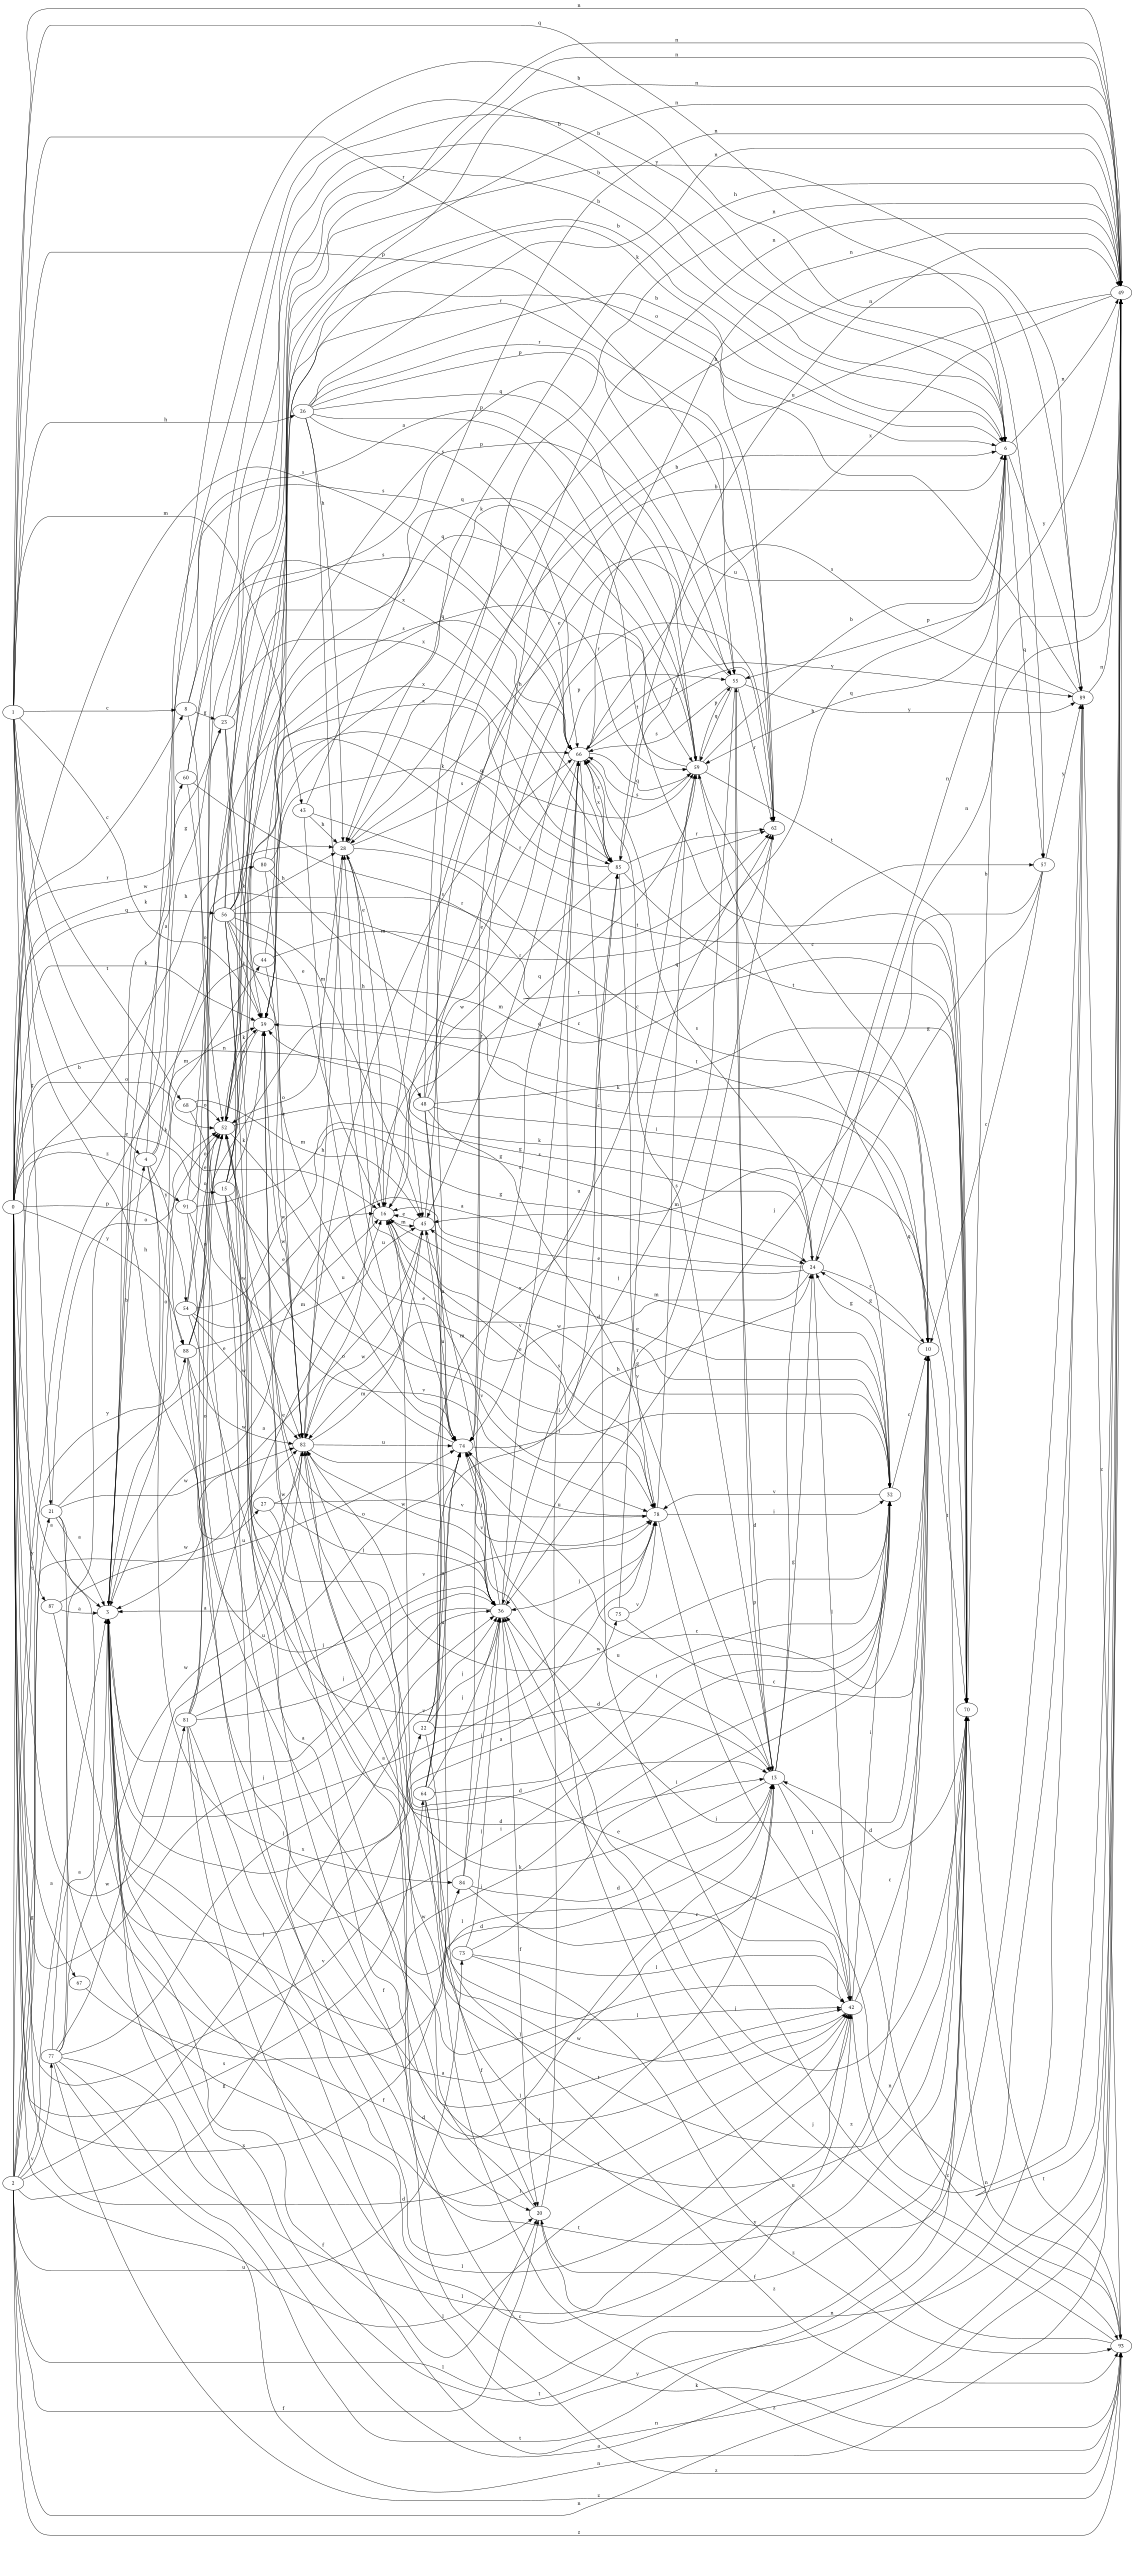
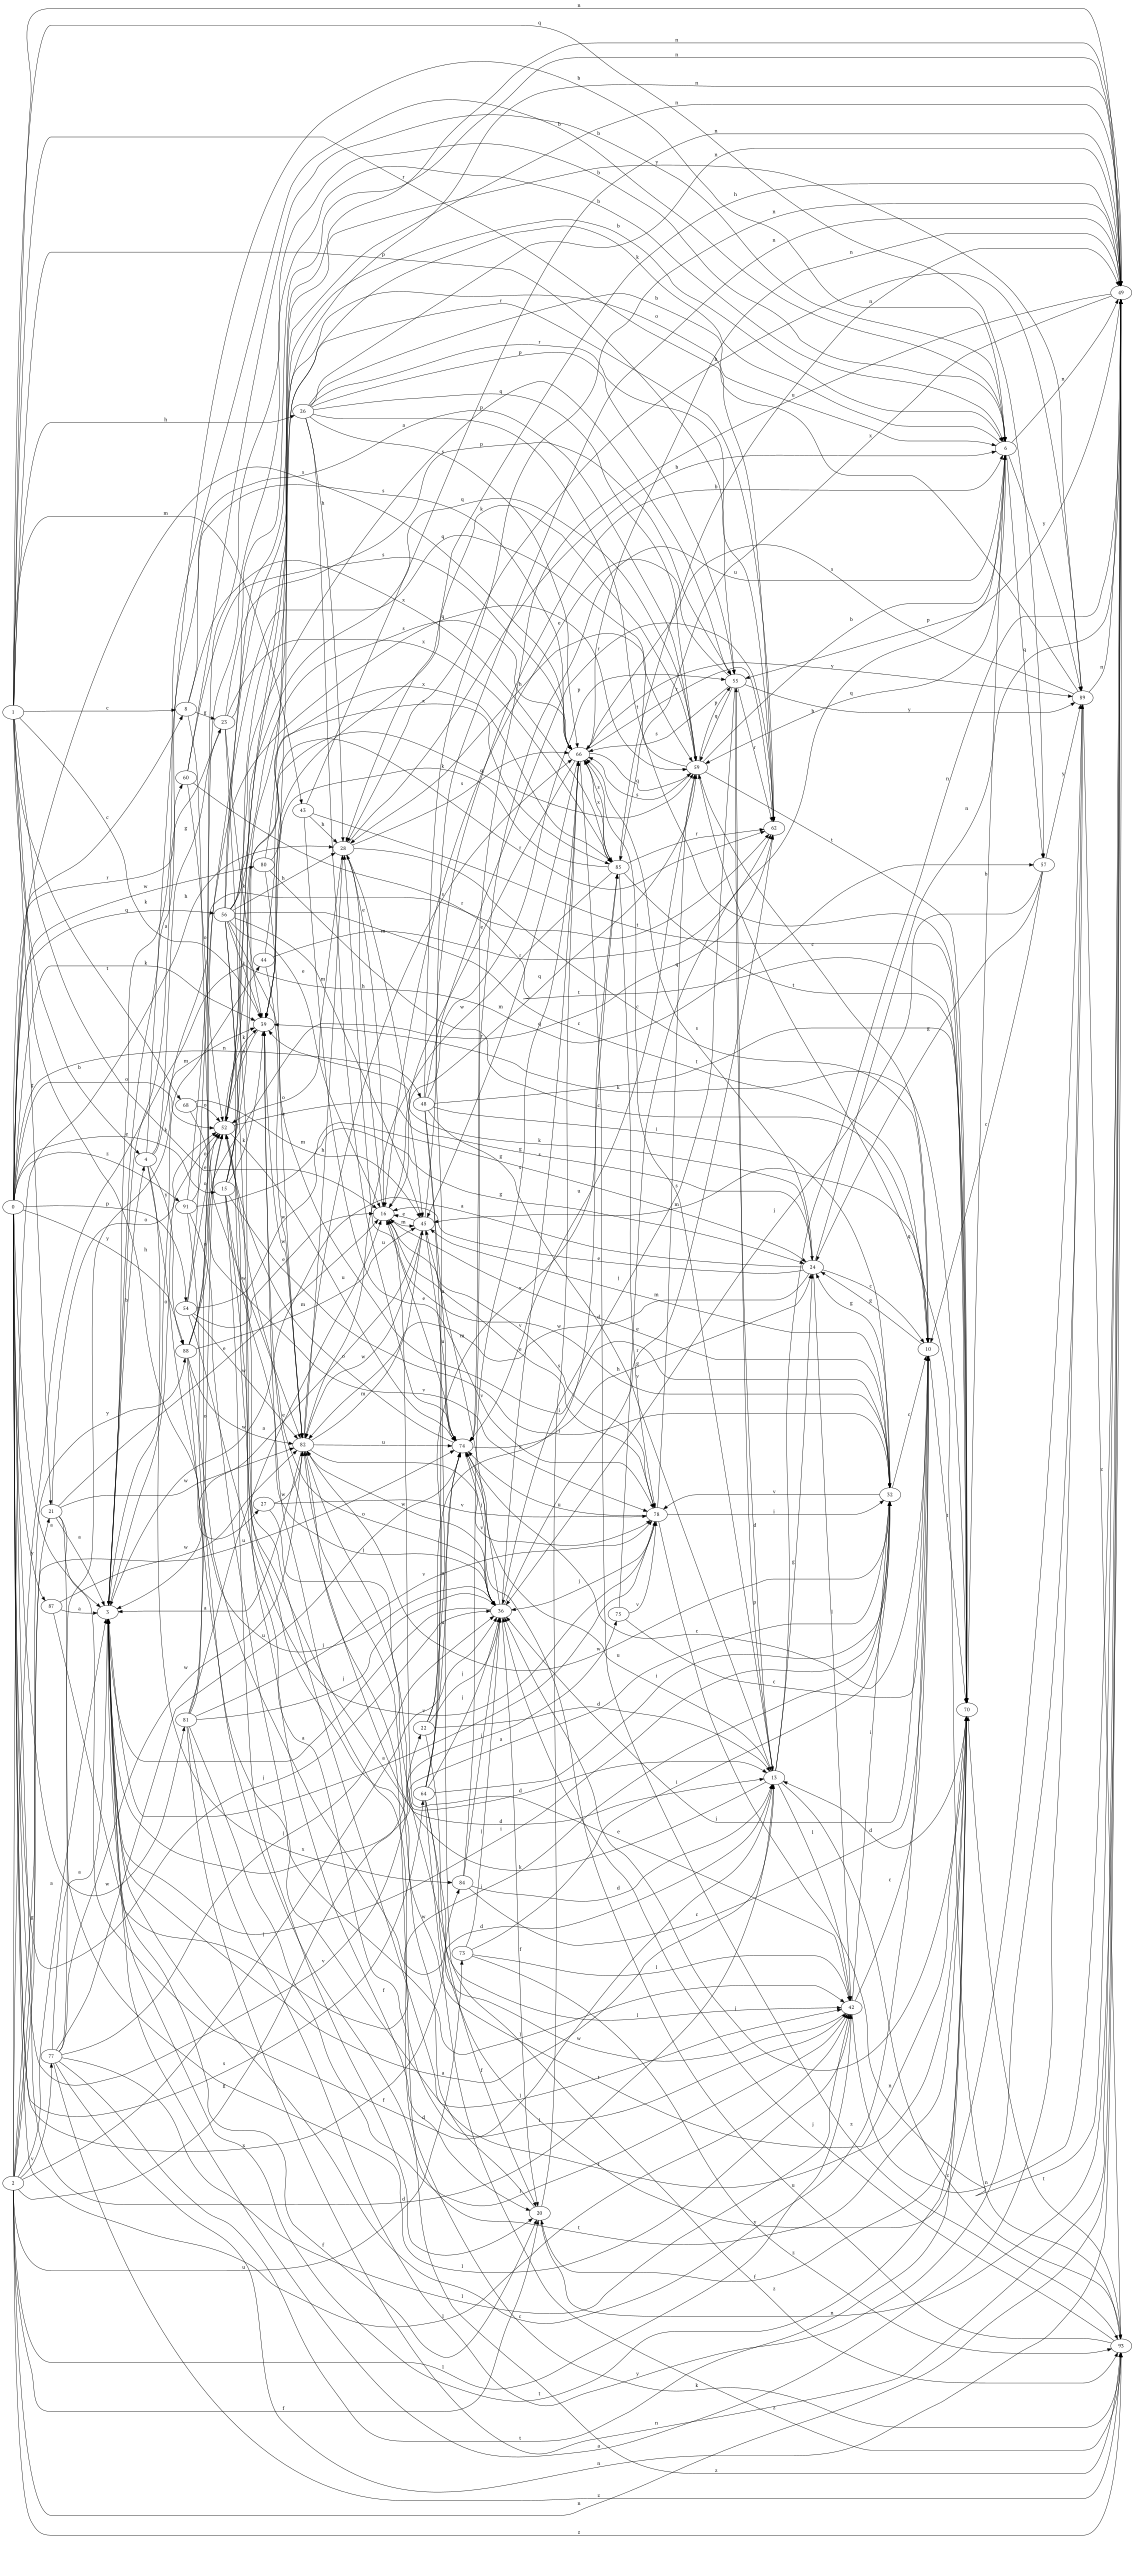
(80, 1983) -> none
